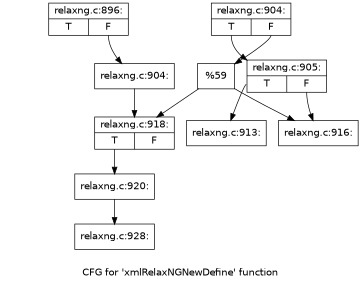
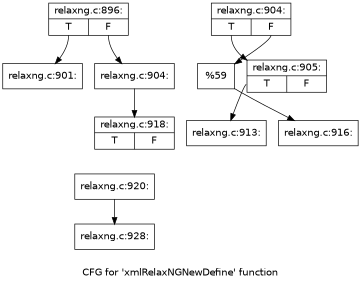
none -> (43, 76)
(181, 101) -> none
(308, 103) -> none
(115, 158) -> none
